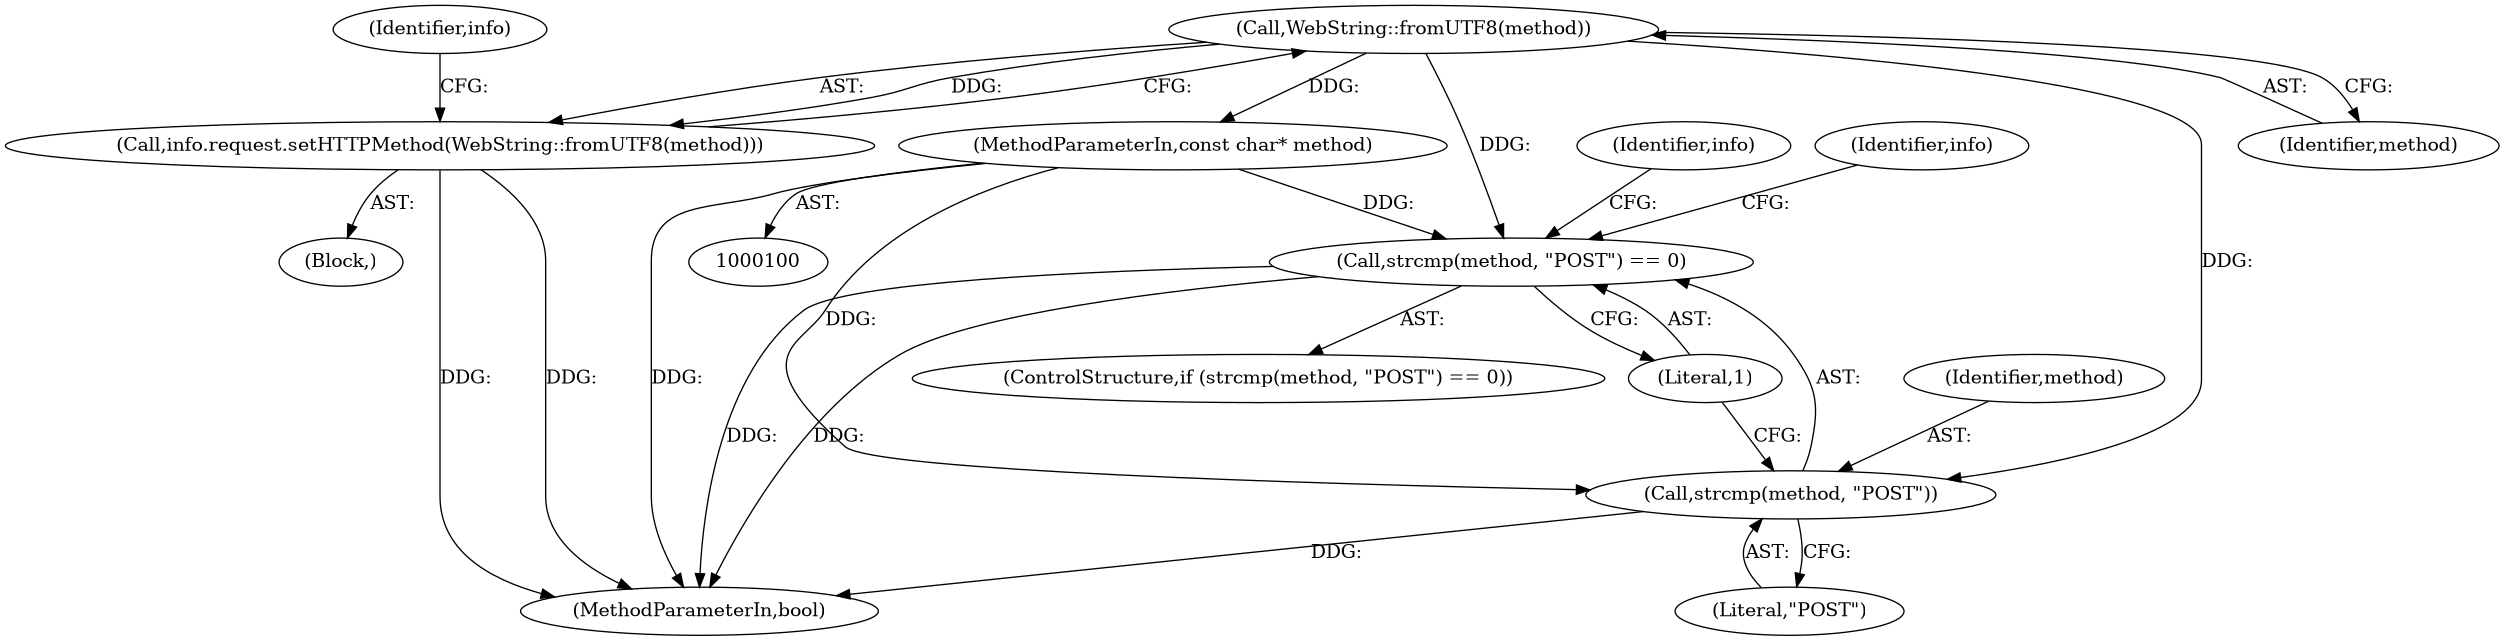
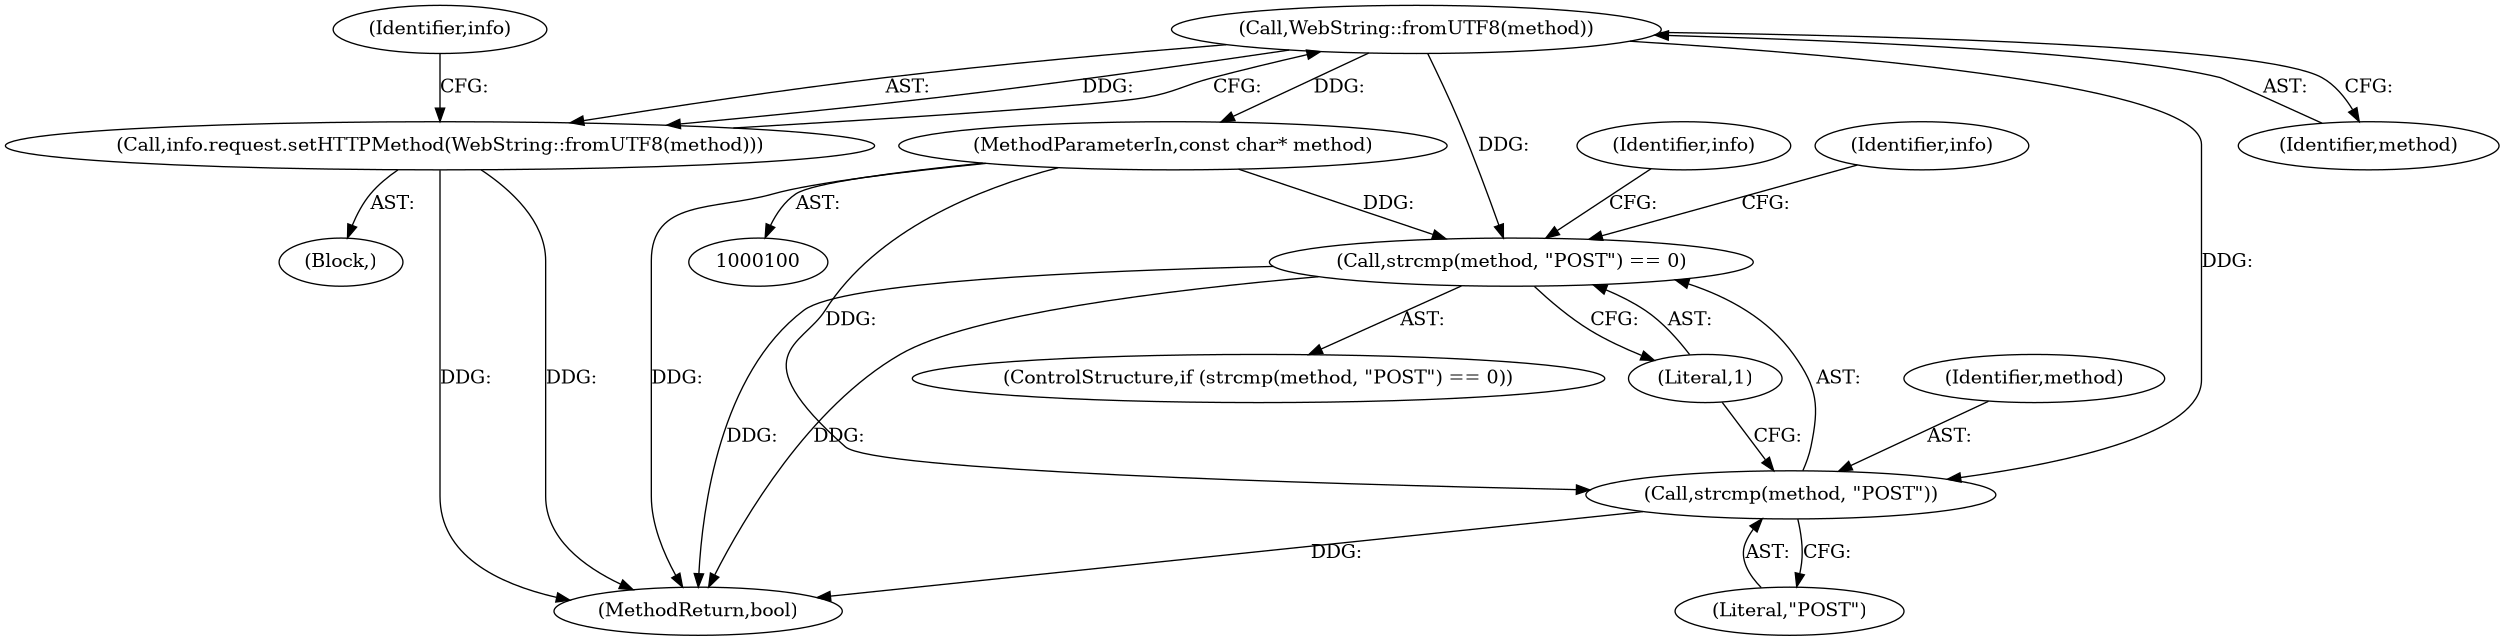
(699, 611) -> (698, 611)
